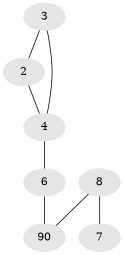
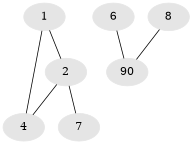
(44, 17) -> (44, 17)
(44, 155) -> none
(100, 210) -> (72, 100)
